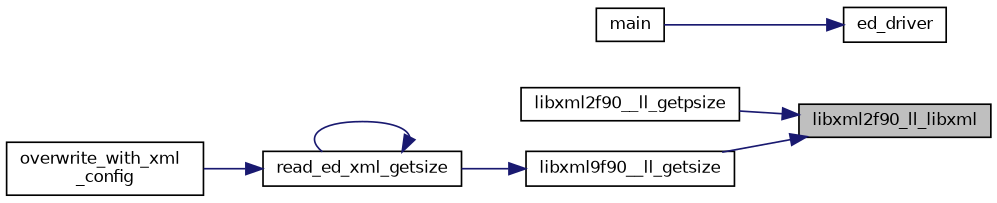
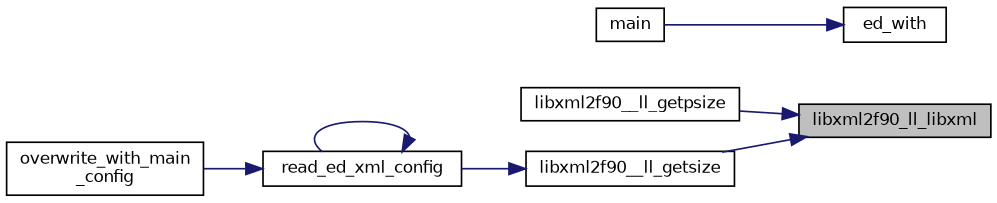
(895, 25) -> (895, 25)
(105, 169) -> (105, 169)
(362, 169) -> (362, 169)
(630, 169) -> (630, 169)
